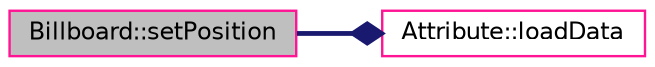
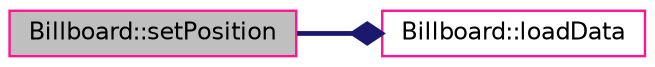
(514, 33) -> (514, 33)
